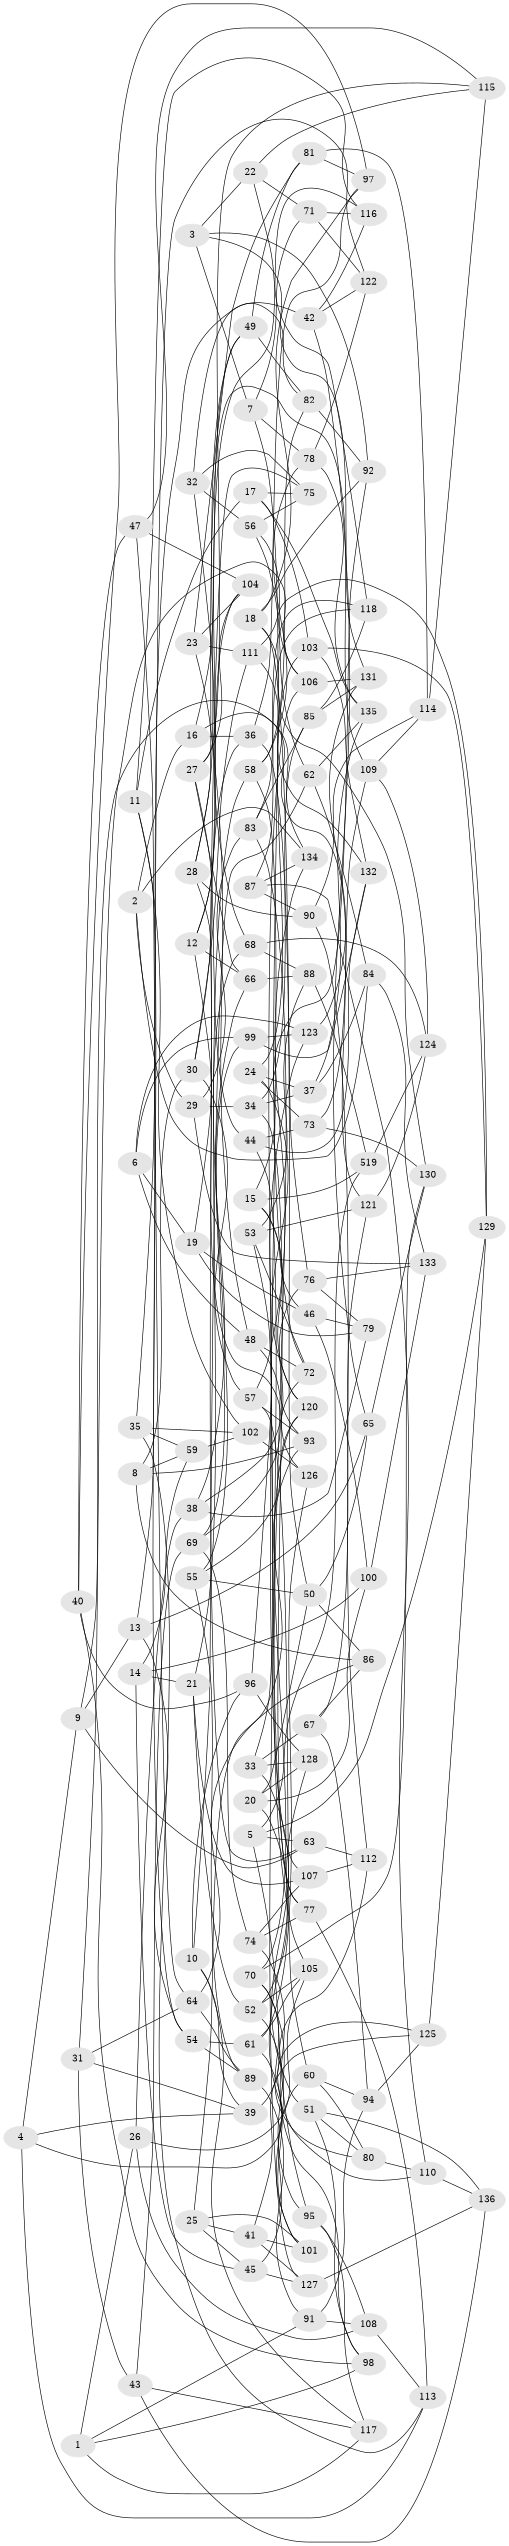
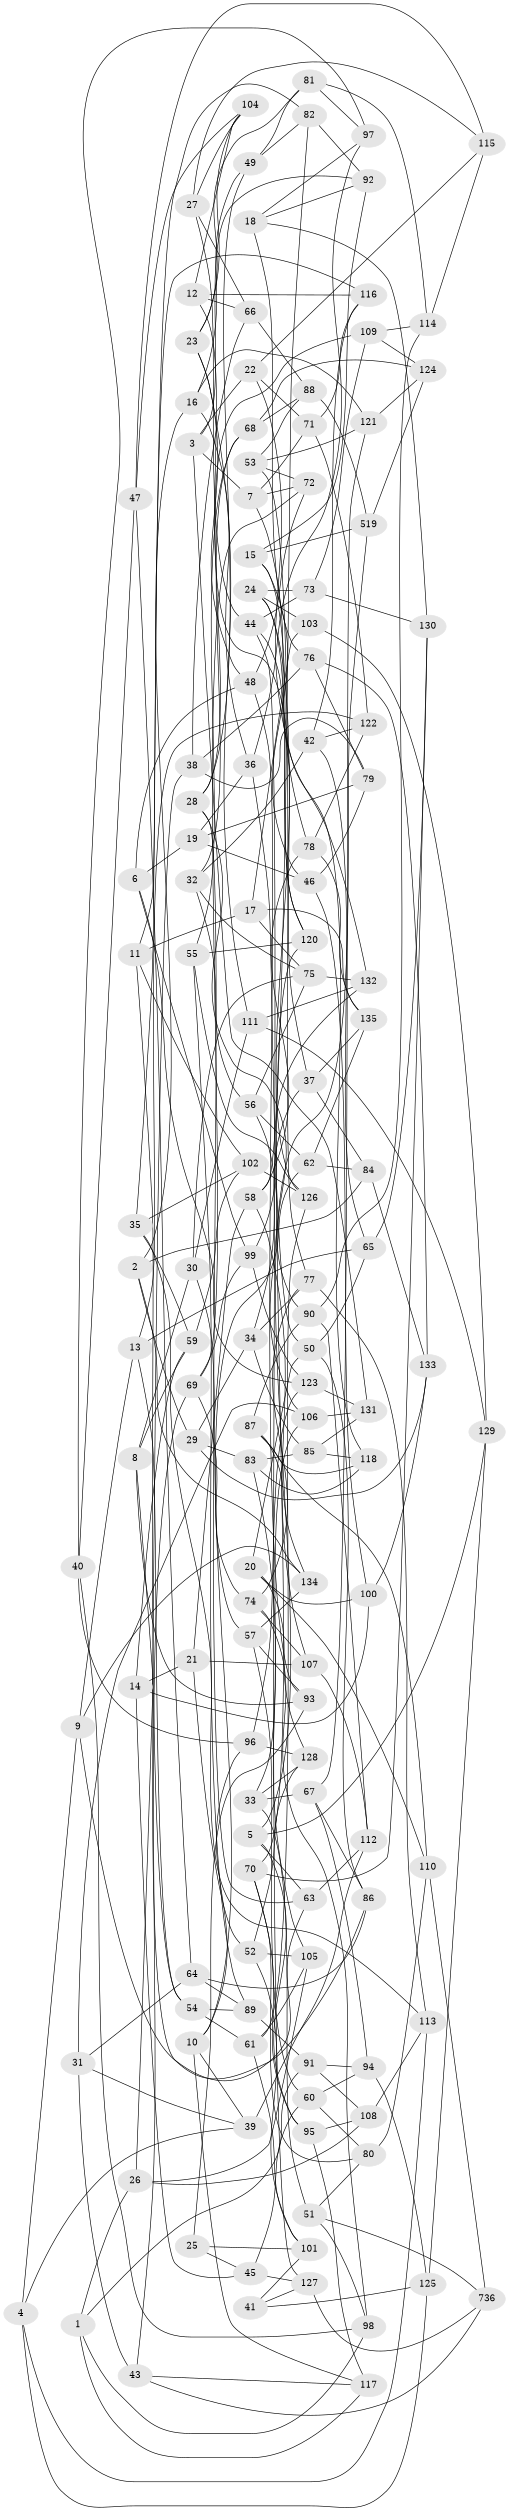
(354, 805) -> (339, 978)
(251, 1586) -> (222, 1099)
(487, 2200) -> (487, 2299)
(221, 2229) -> none
